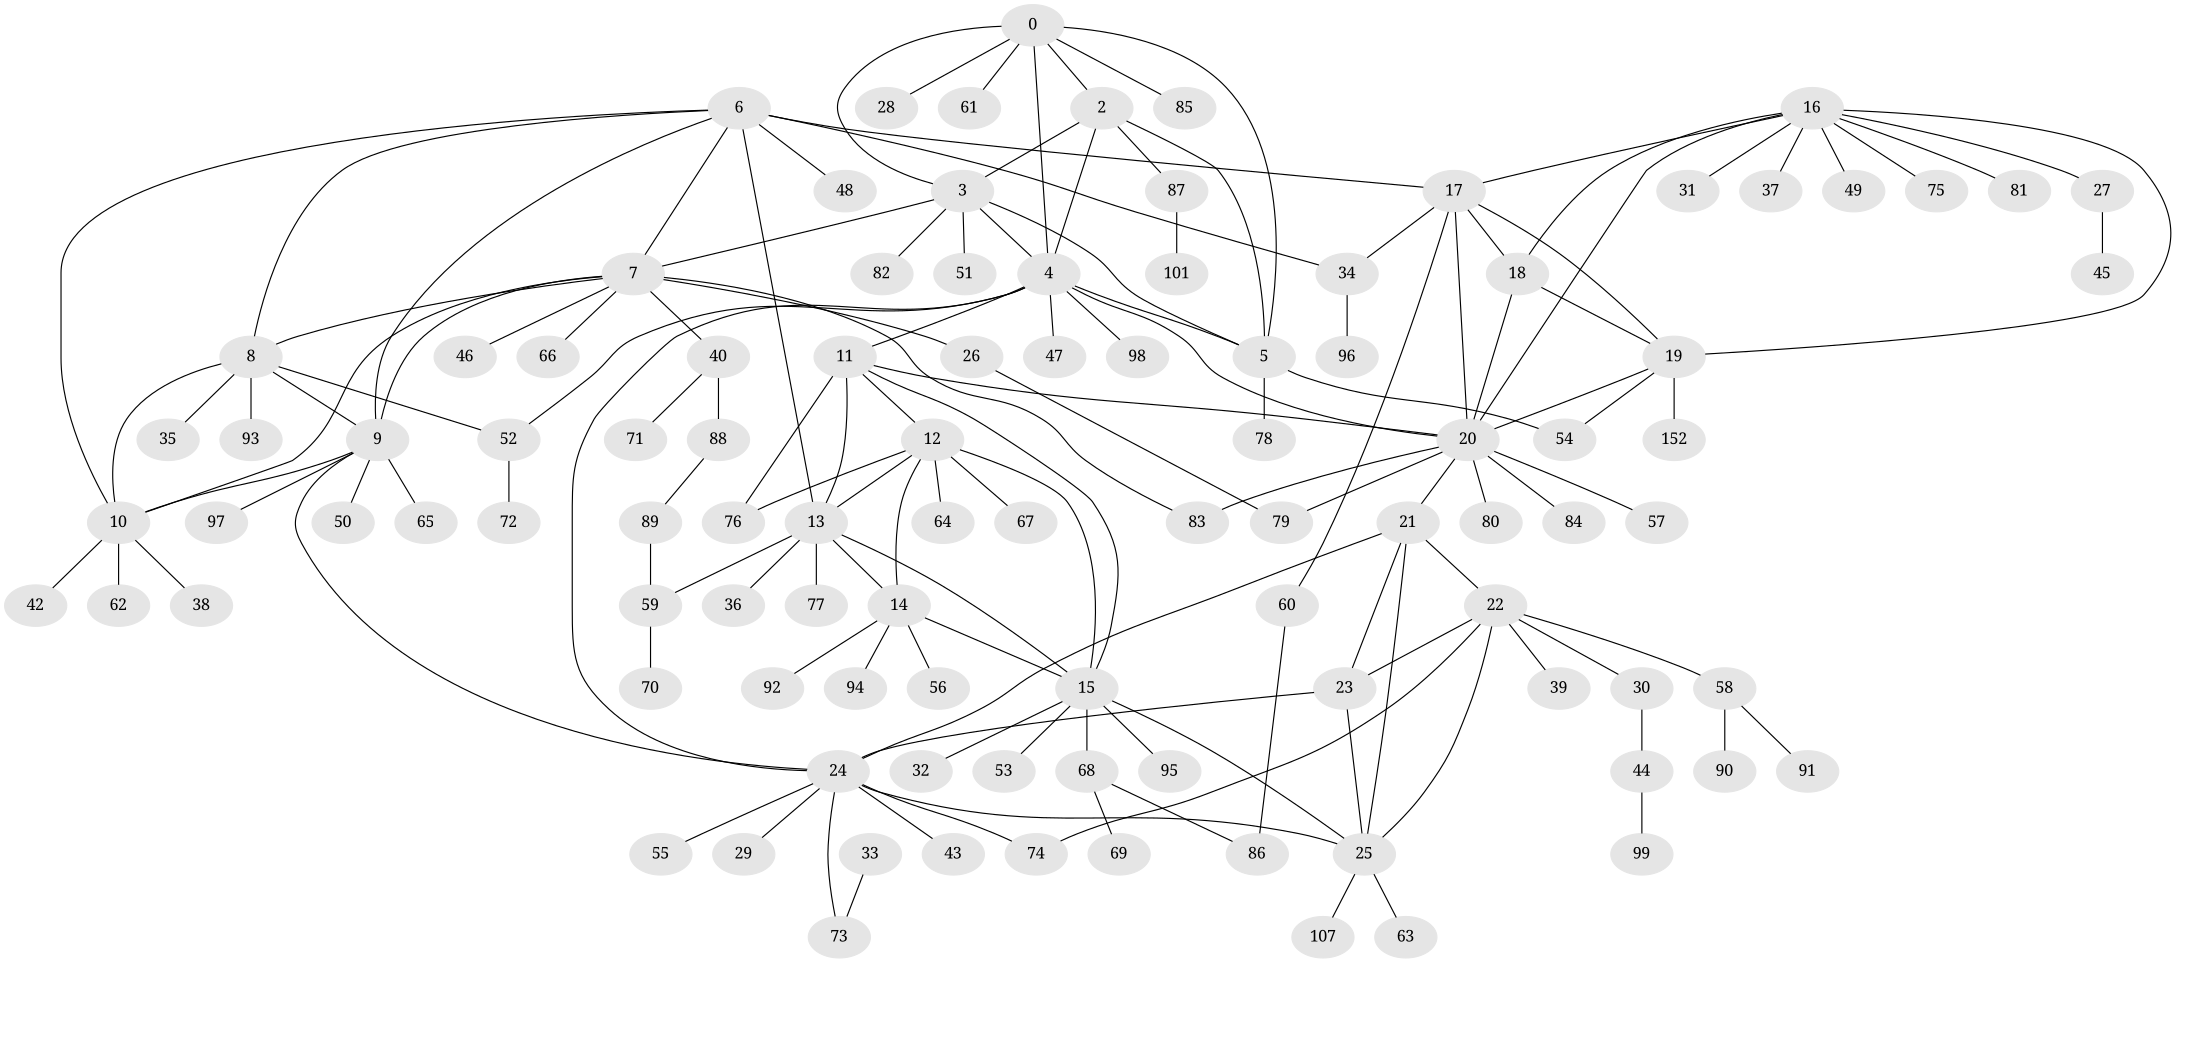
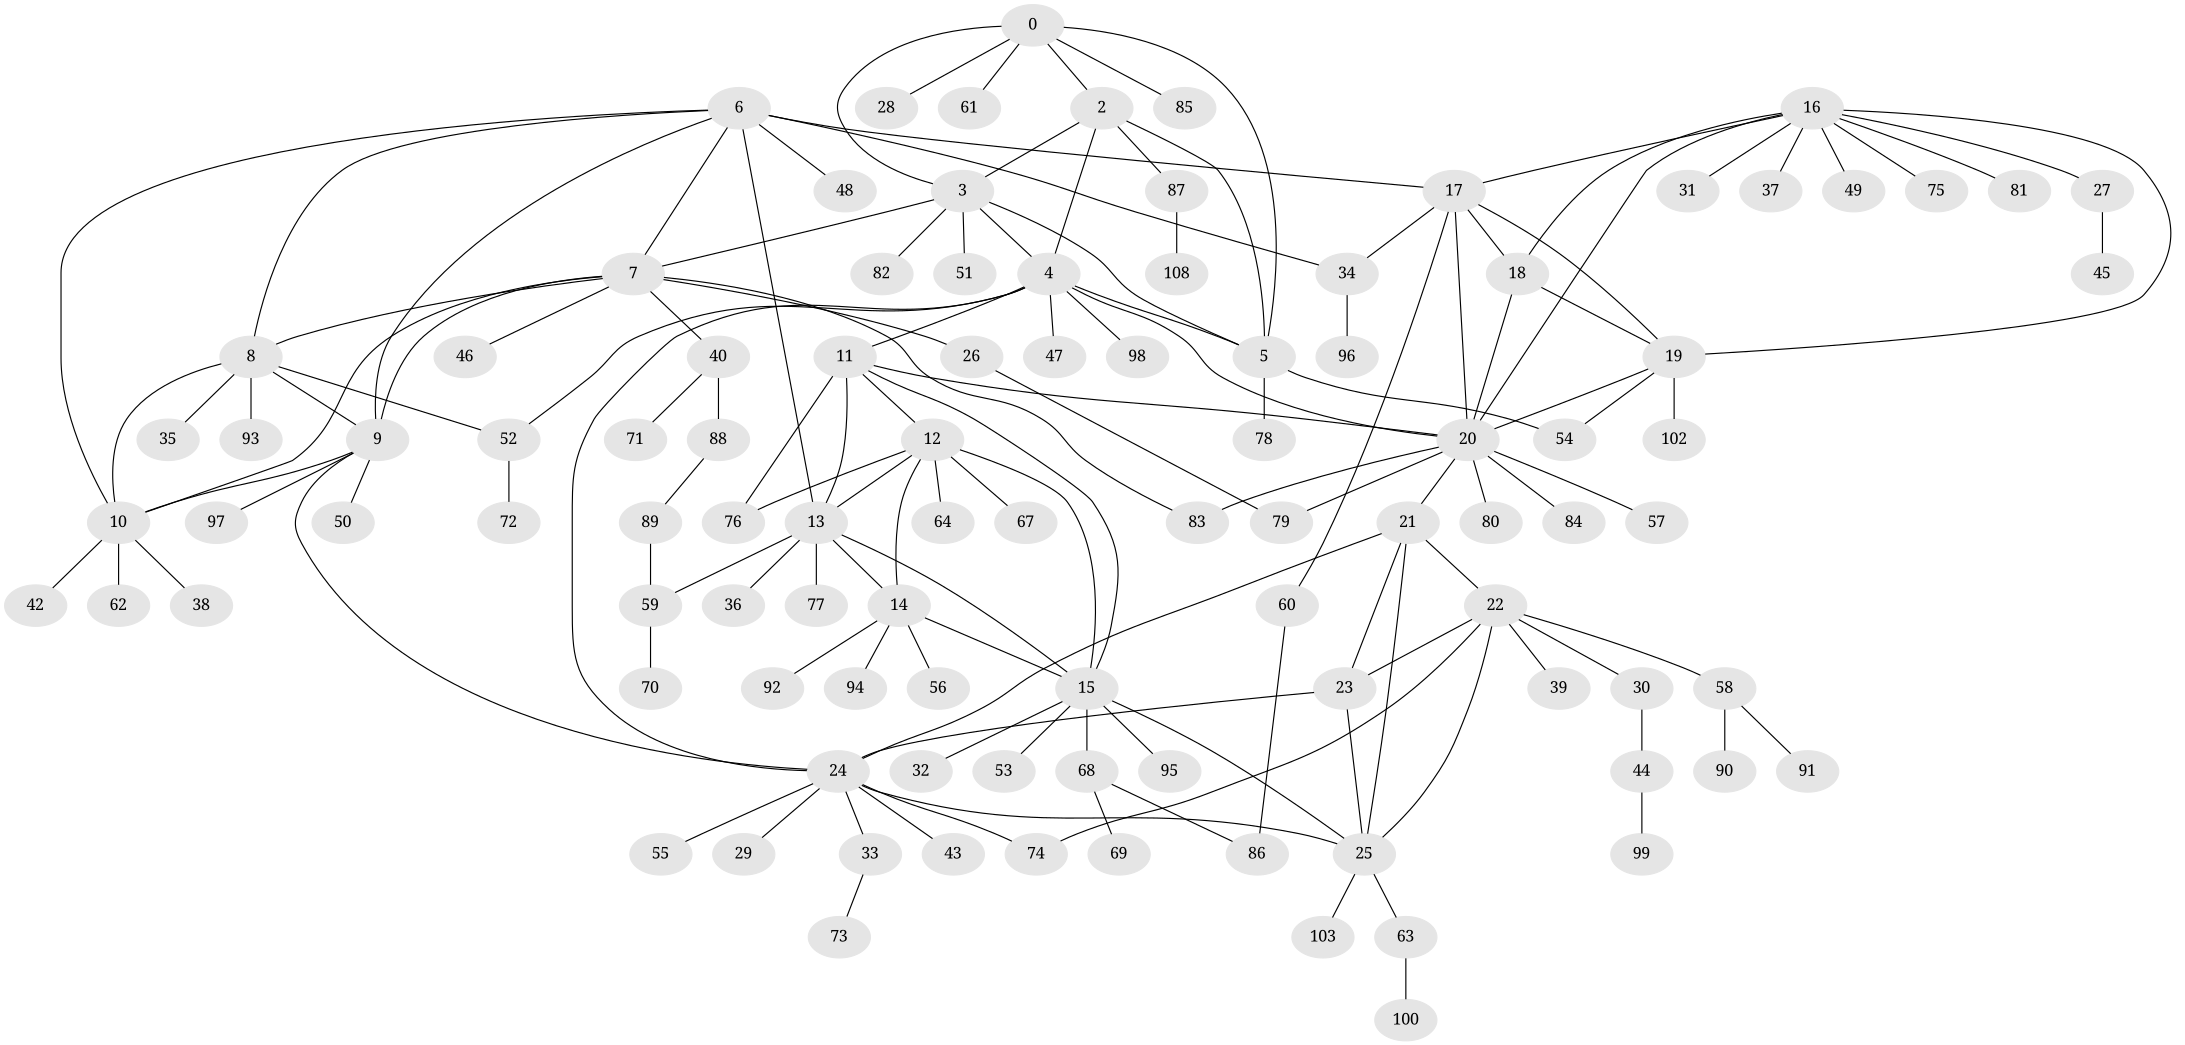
(1042, 160) -> none
(1177, 274) -> (1177, 274)
(548, 357) -> none
(1674, 440) -> (1674, 440)
(426, 523) -> none
(828, 854) -> (854, 813)
(1323, 937) -> (1323, 937)
none -> (1406, 1020)
